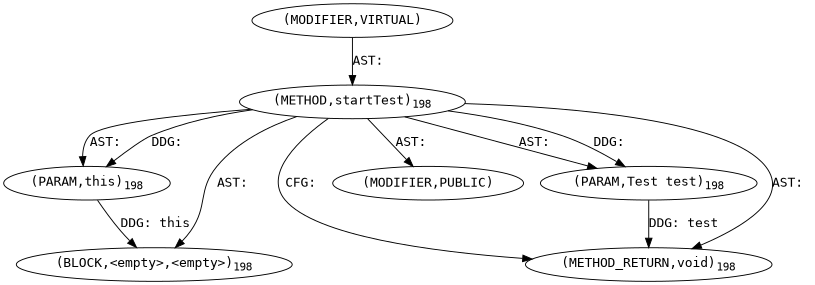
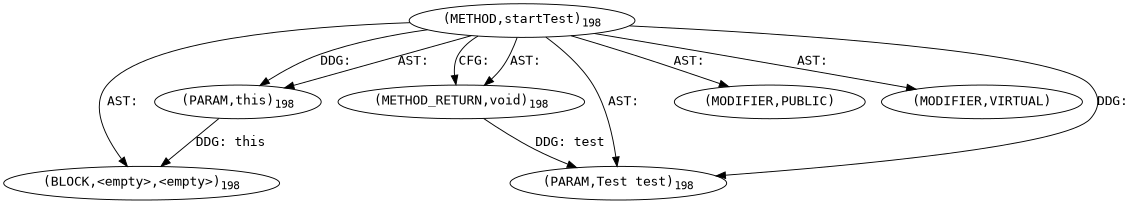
(352, 57) -> (751, 60)
(649, 219) -> (524, 144)
